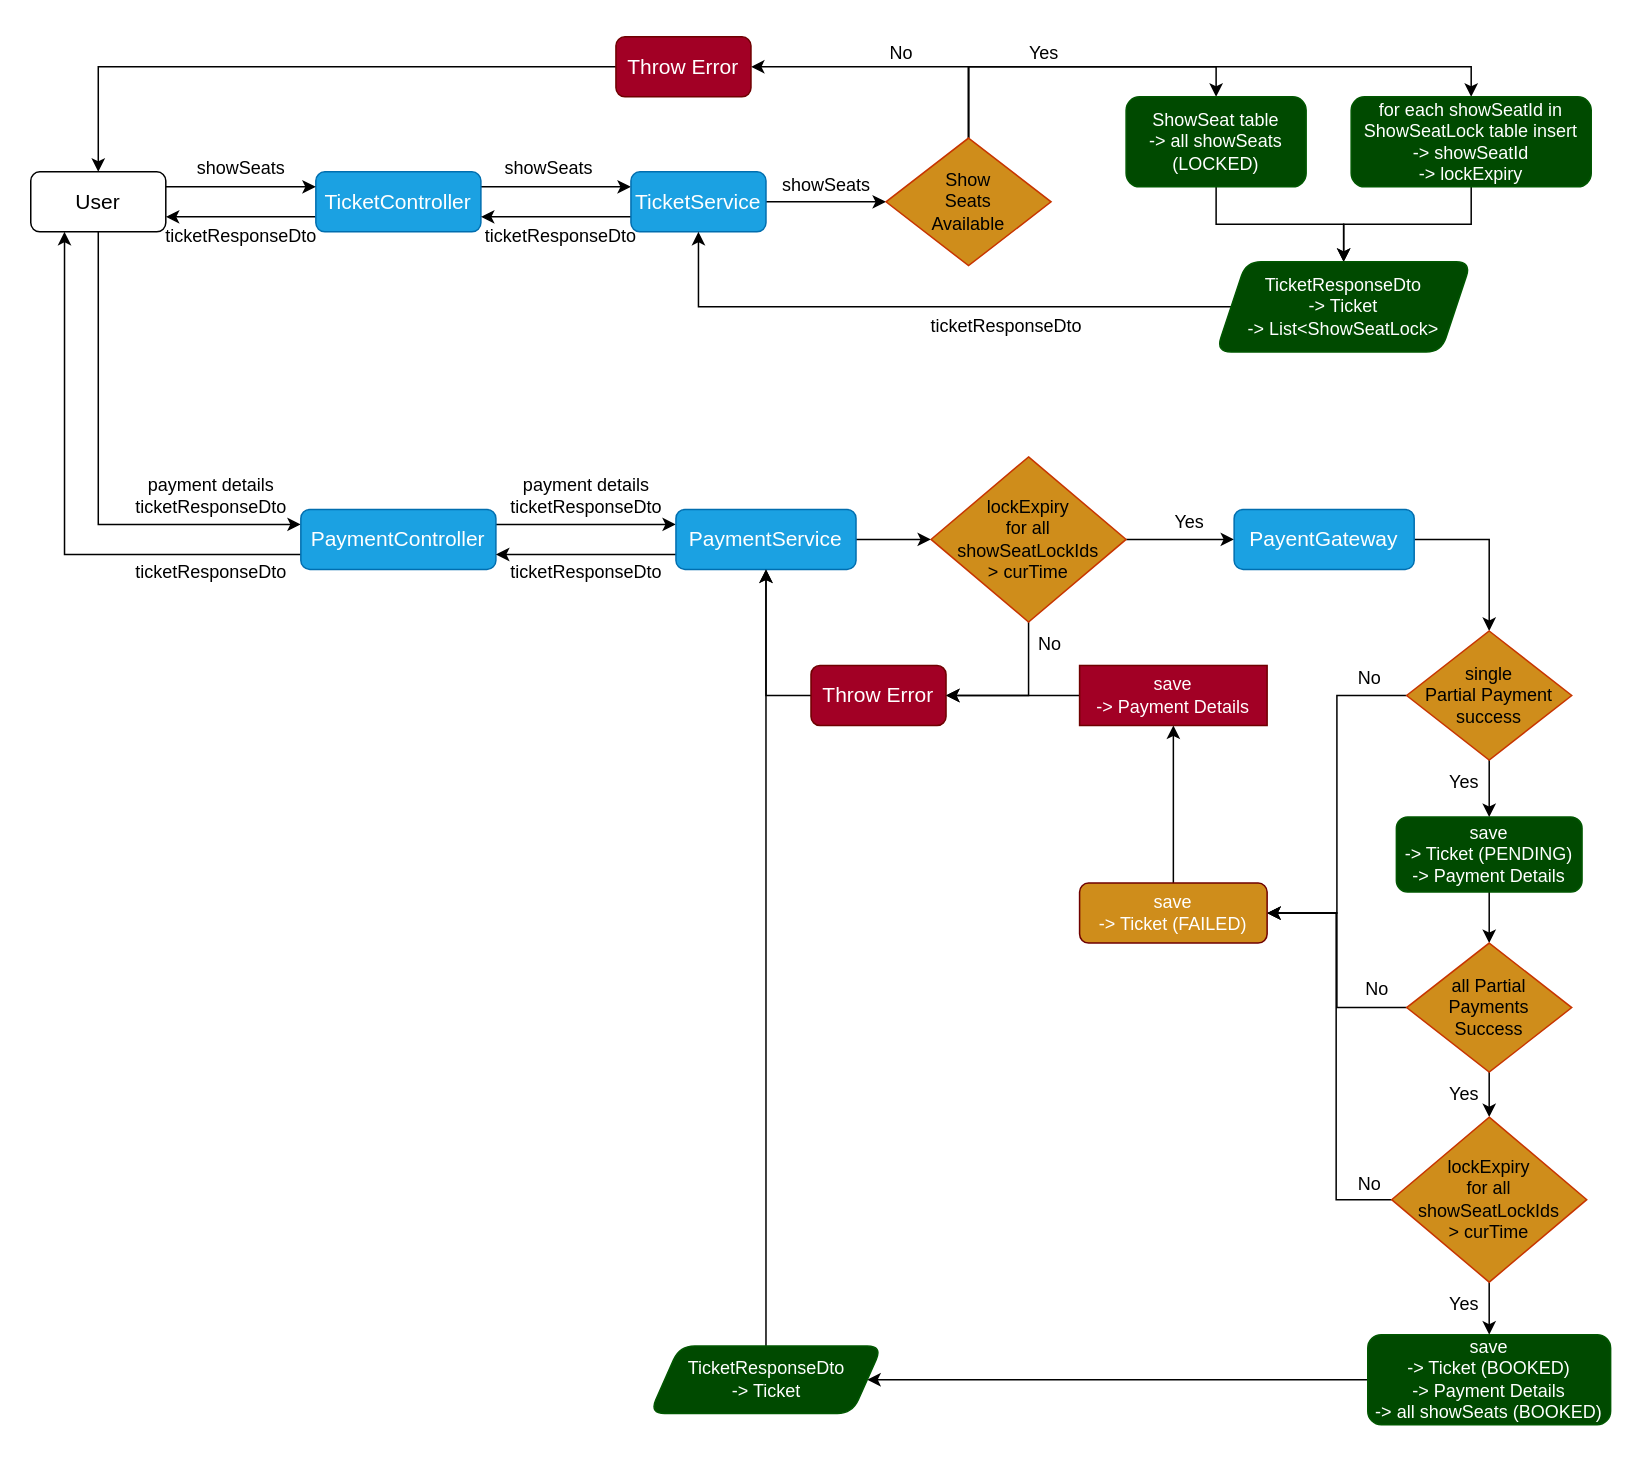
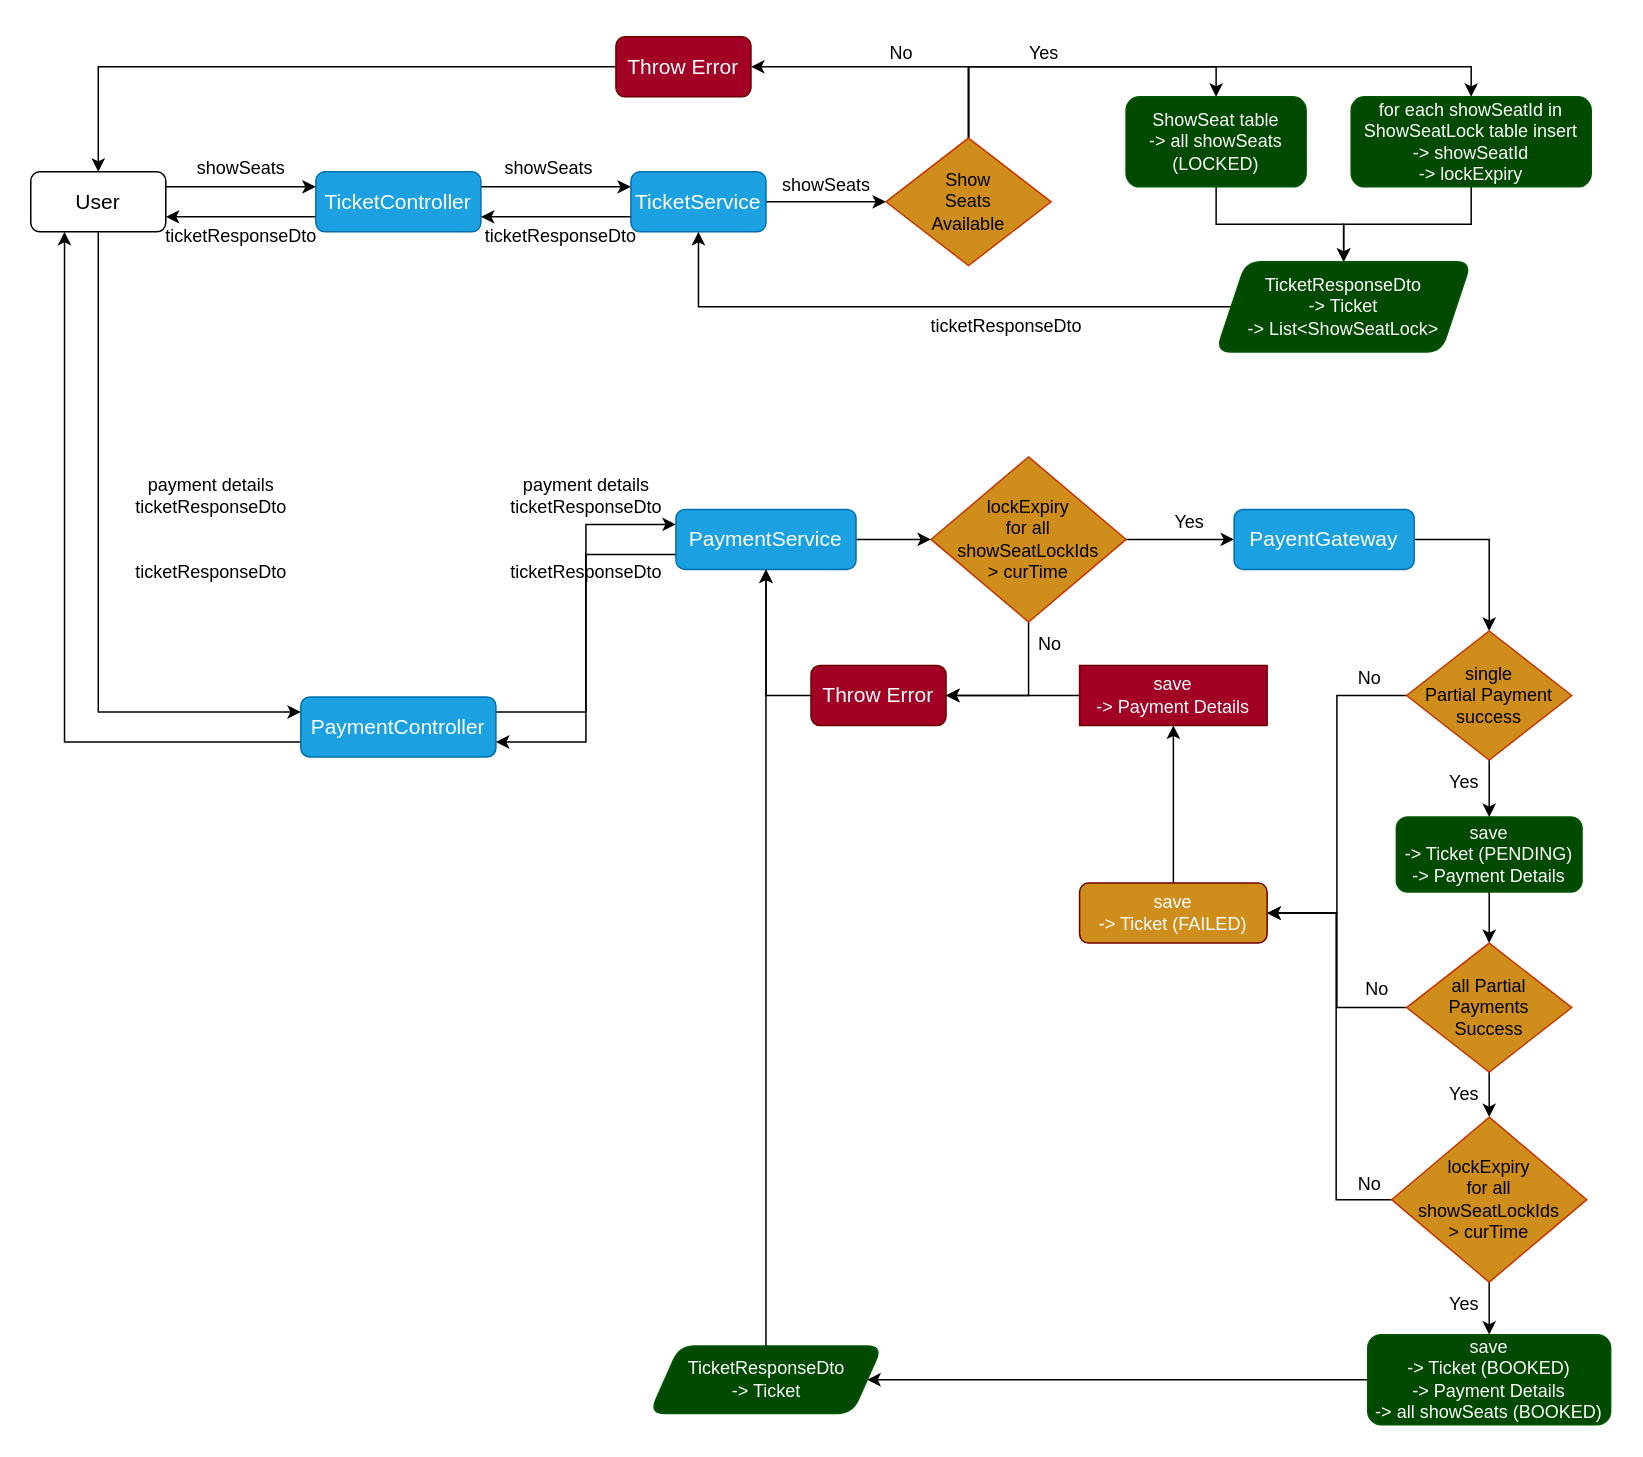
(398, 539) -> (398, 727)
